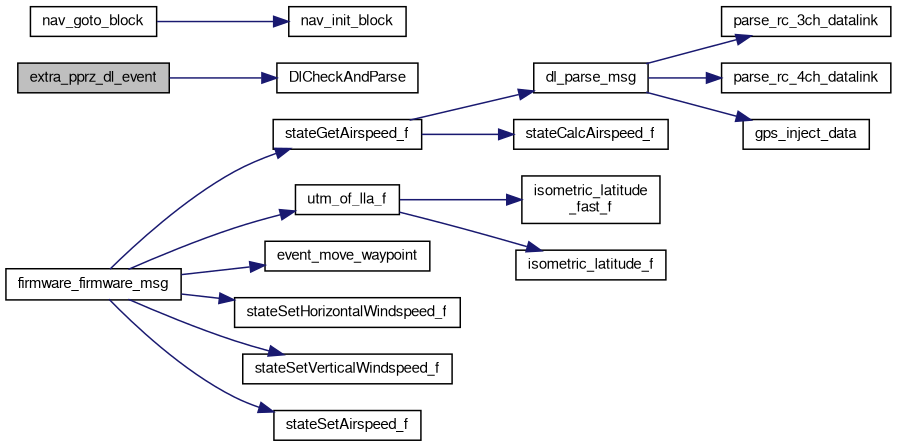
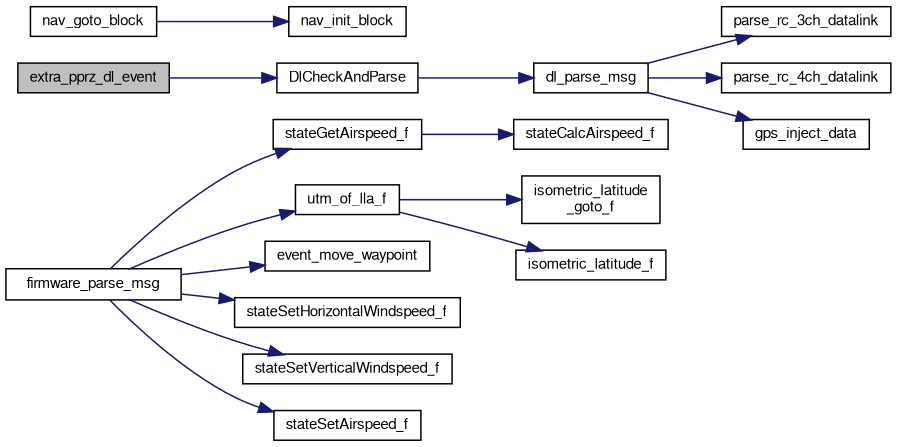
(464, 107) -> (469, 78)
(591, 200) -> (591, 200)
(94, 284) -> (94, 284)
